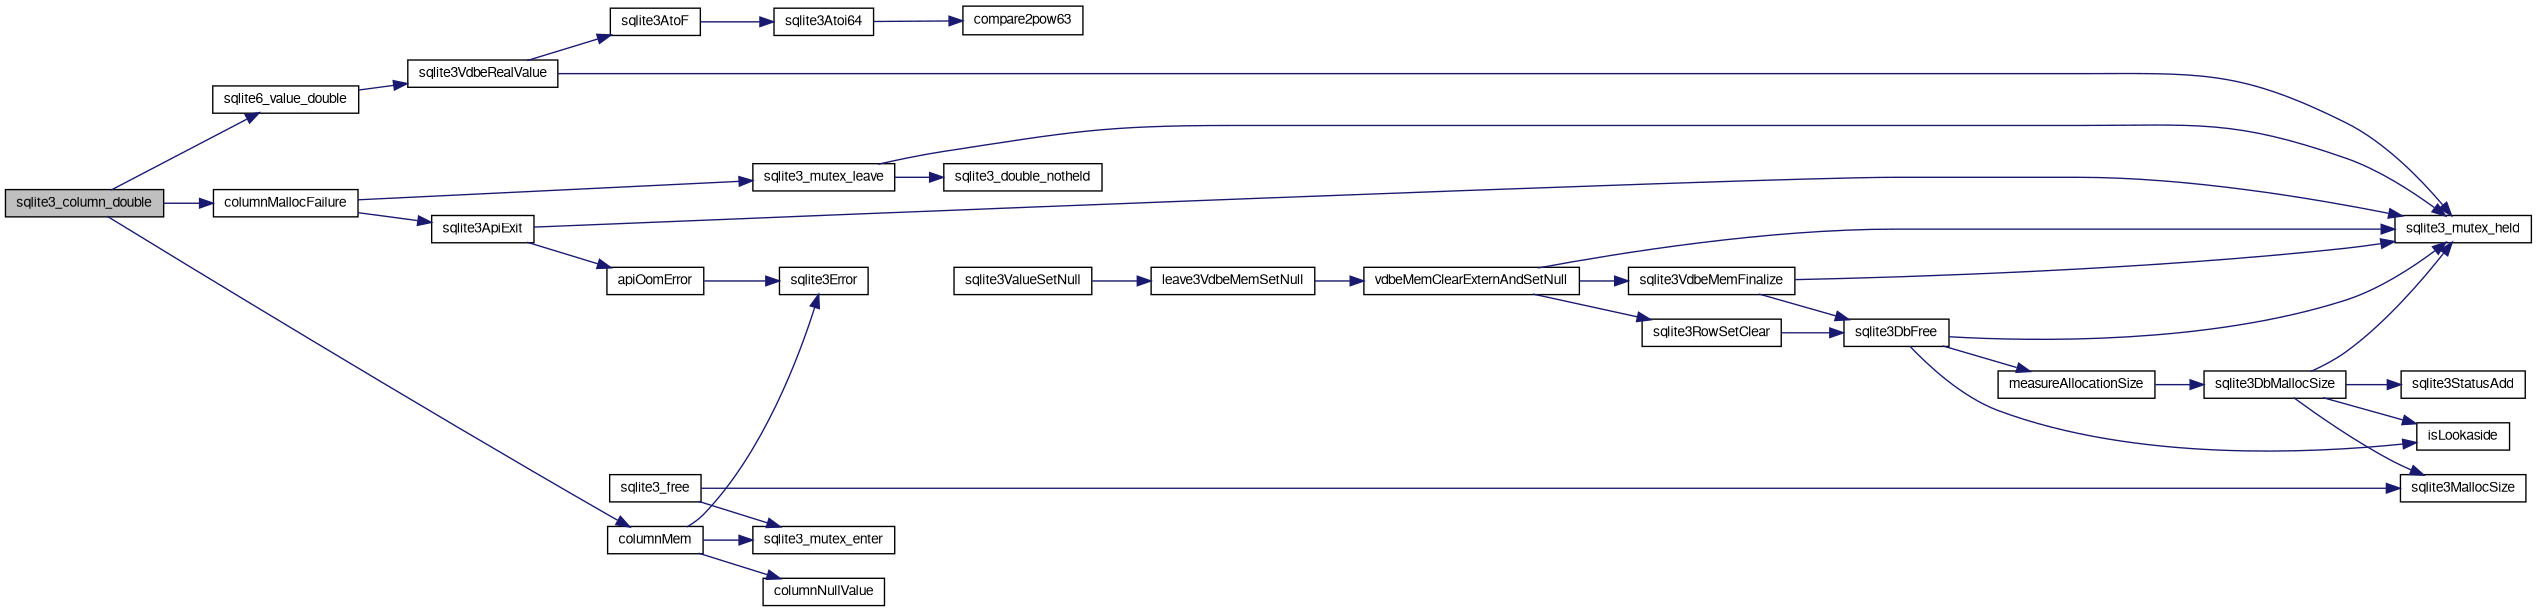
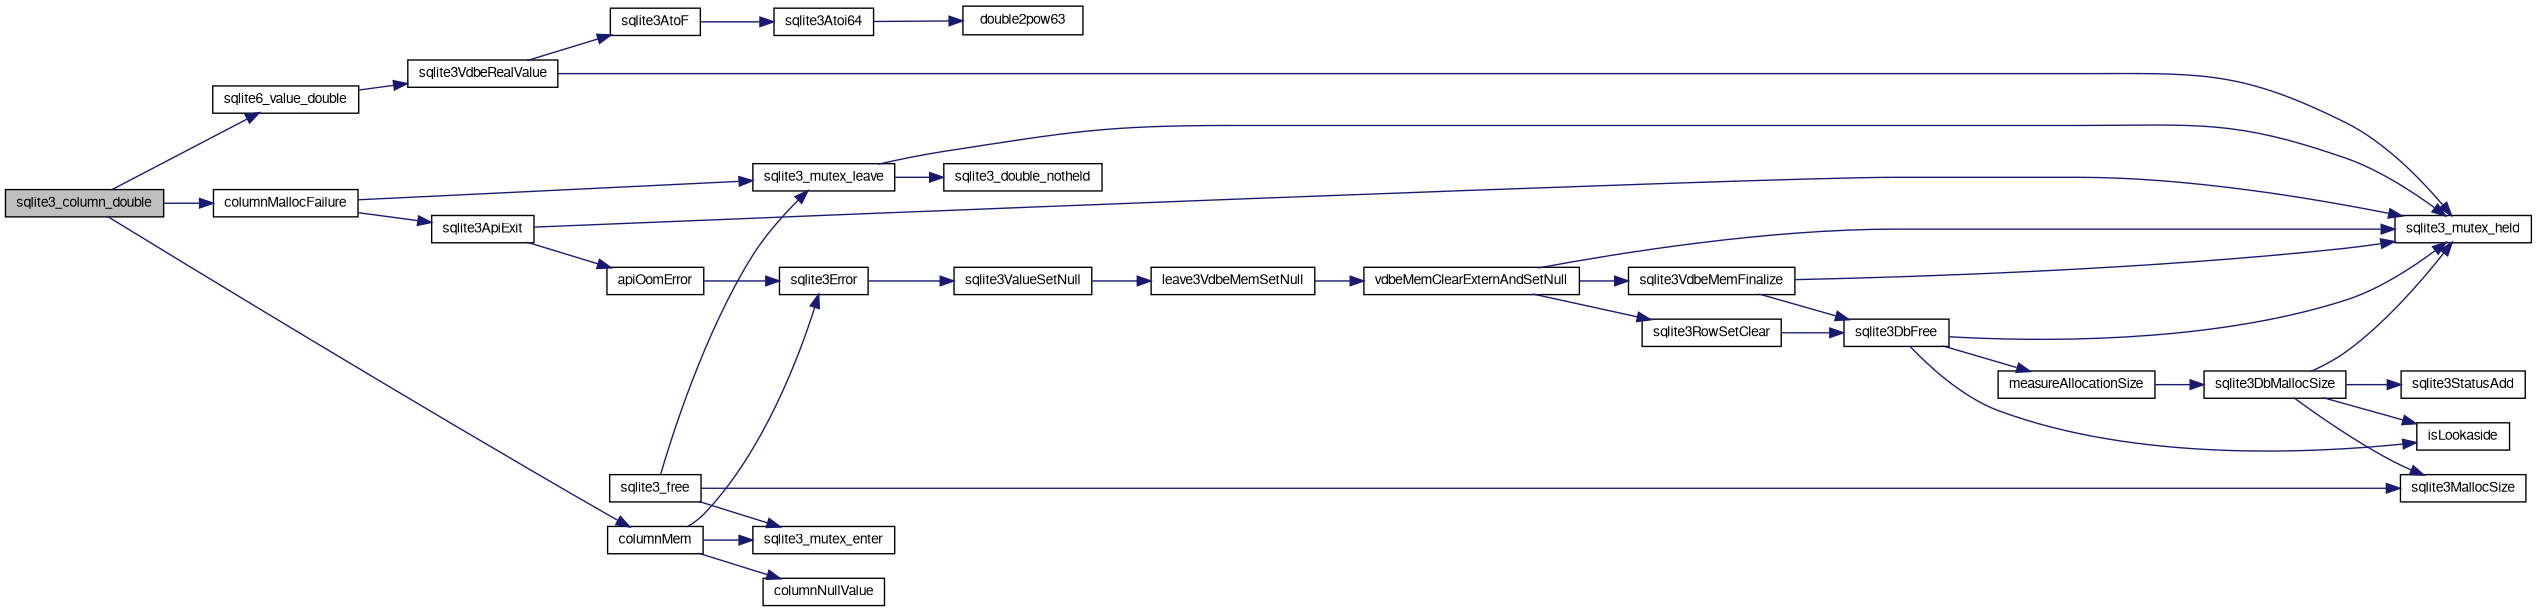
(1023, 20) -> (1023, 20)
none -> (904, 281)
none -> (714, 329)
